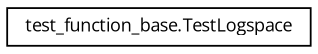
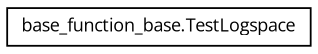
(159, 27) -> (159, 27)
